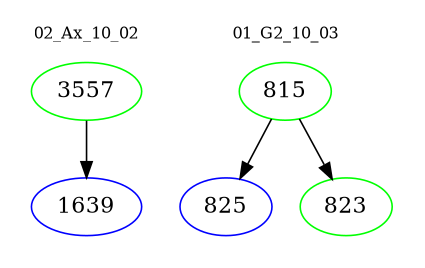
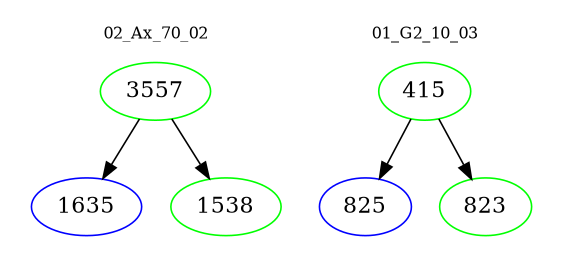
(87, 34) -> (156, 34)
(285, 91) -> (425, 91)
(87, 207) -> (87, 207)
none -> (226, 207)
